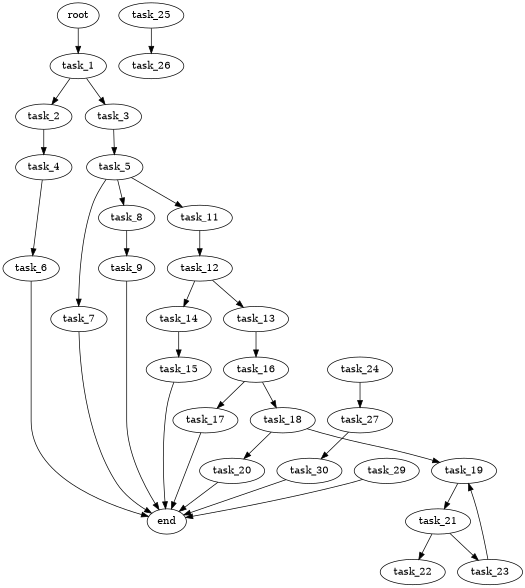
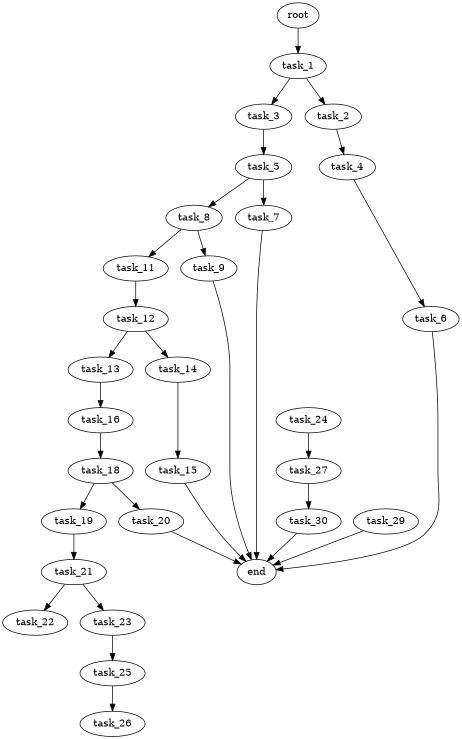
(154, 191) -> (168, 241)
(205, 420) -> none
(481, 524) -> (113, 645)
